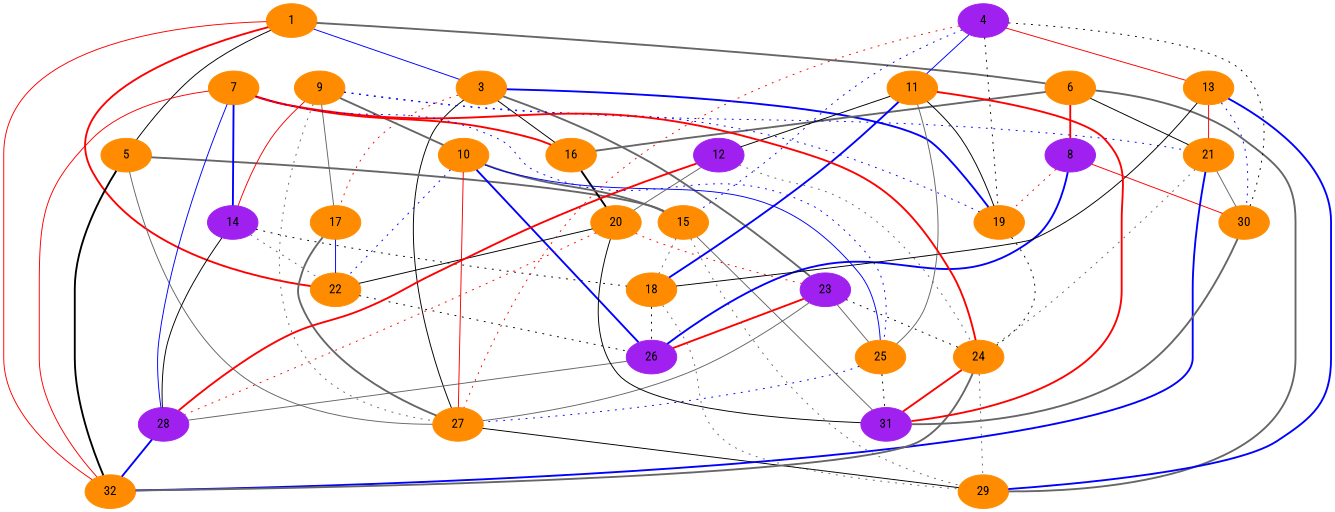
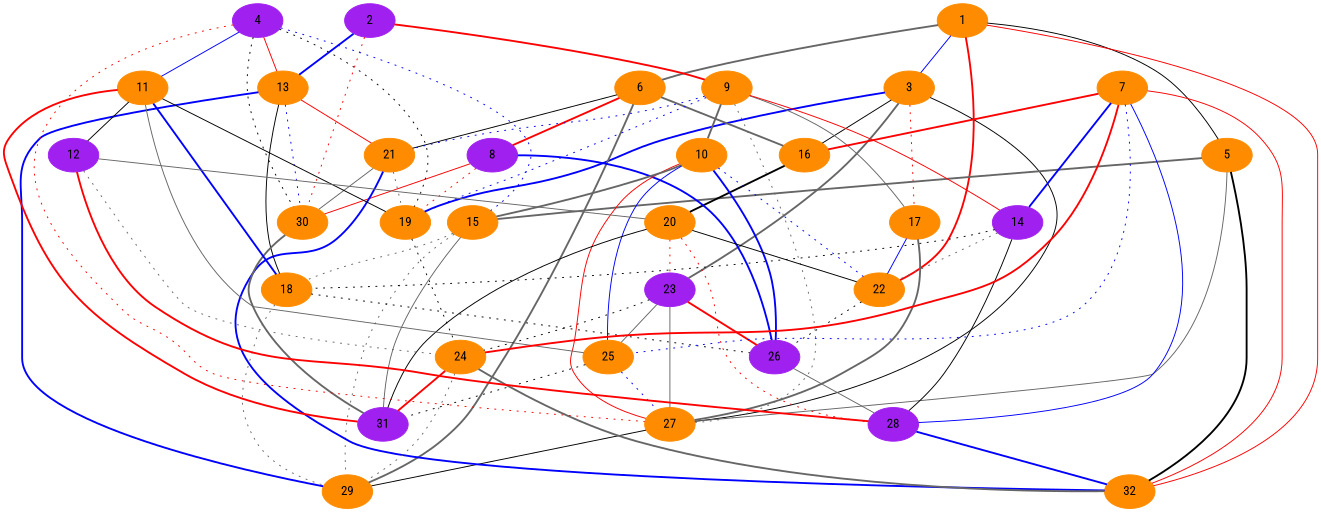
none -> (370, 21)
(1099, 261) -> (396, 183)
